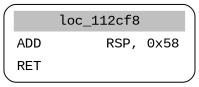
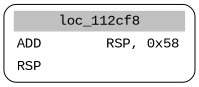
(62, 66) -> (62, 66)
